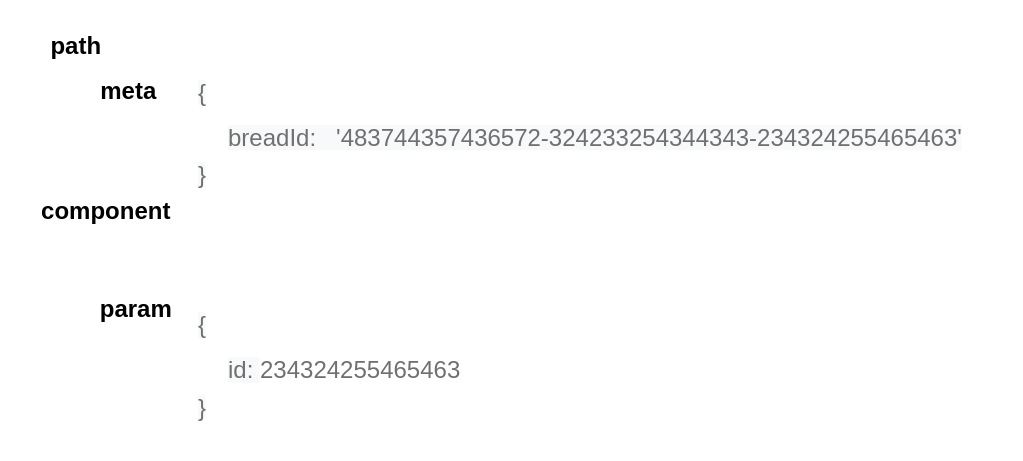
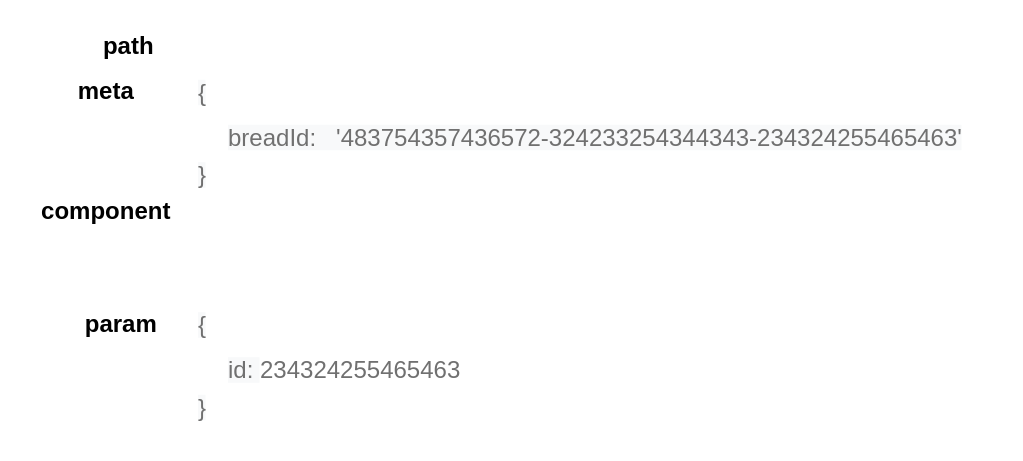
(76, 46) -> (128, 46)
(128, 91) -> (106, 91)
(610, 153) -> (610, 153)
(136, 308) -> (121, 323)
